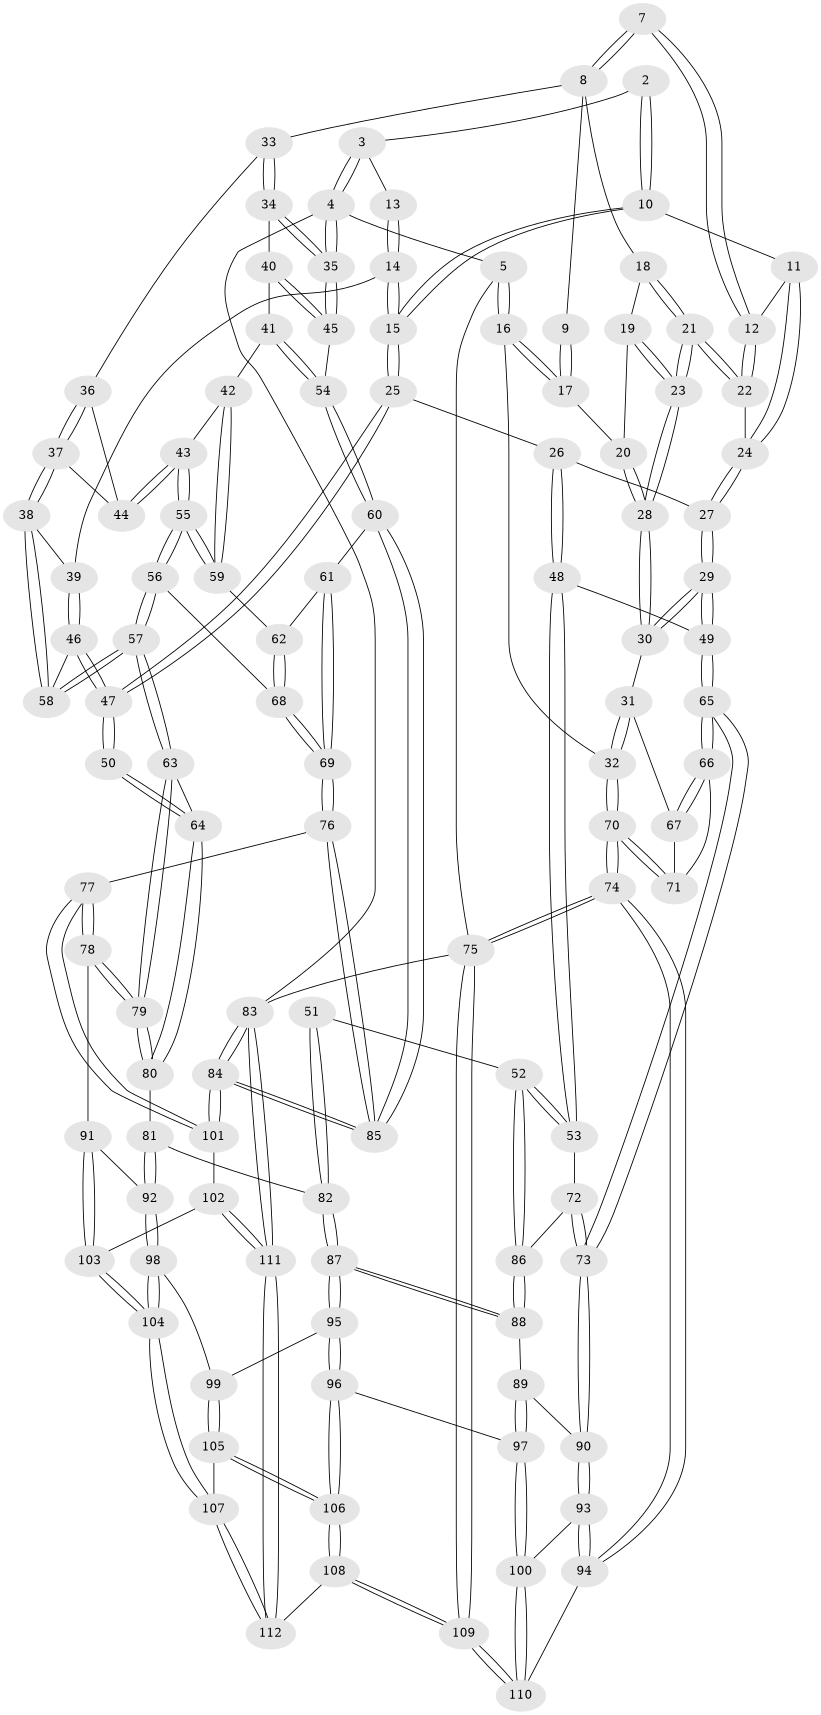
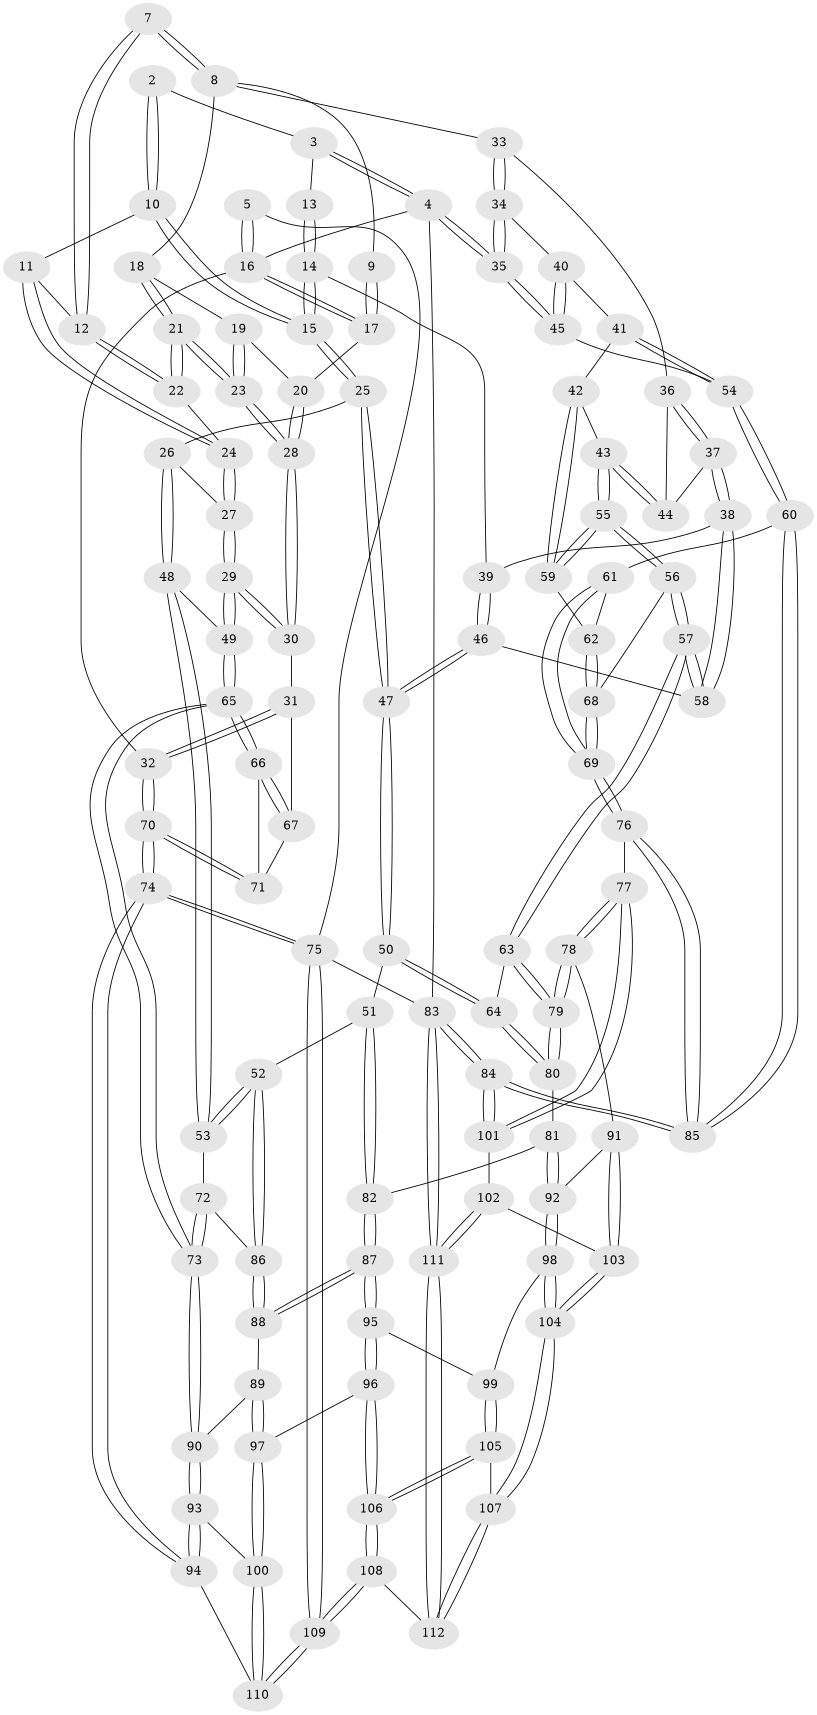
(415, 240) -> (332, 233)
none -> (379, 978)
